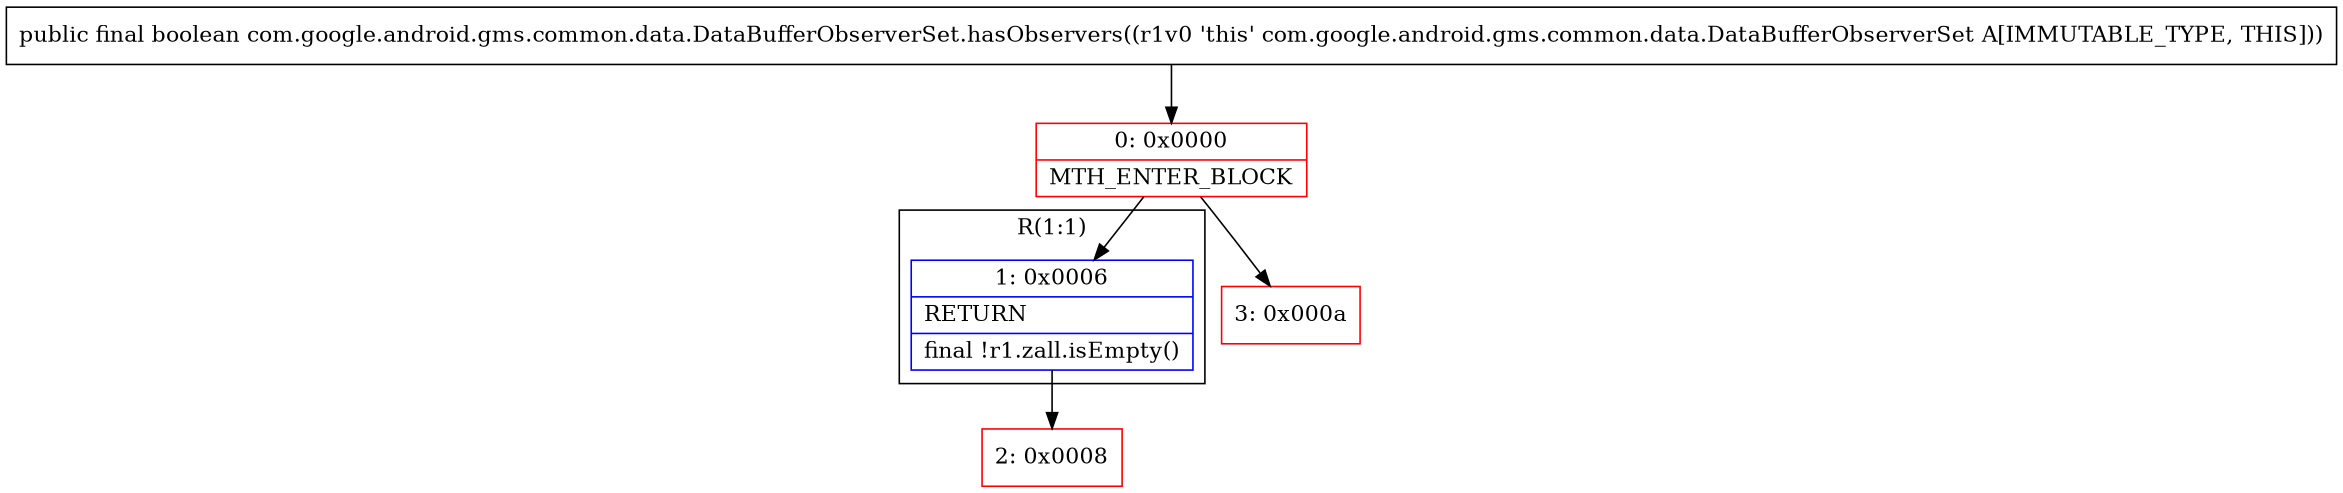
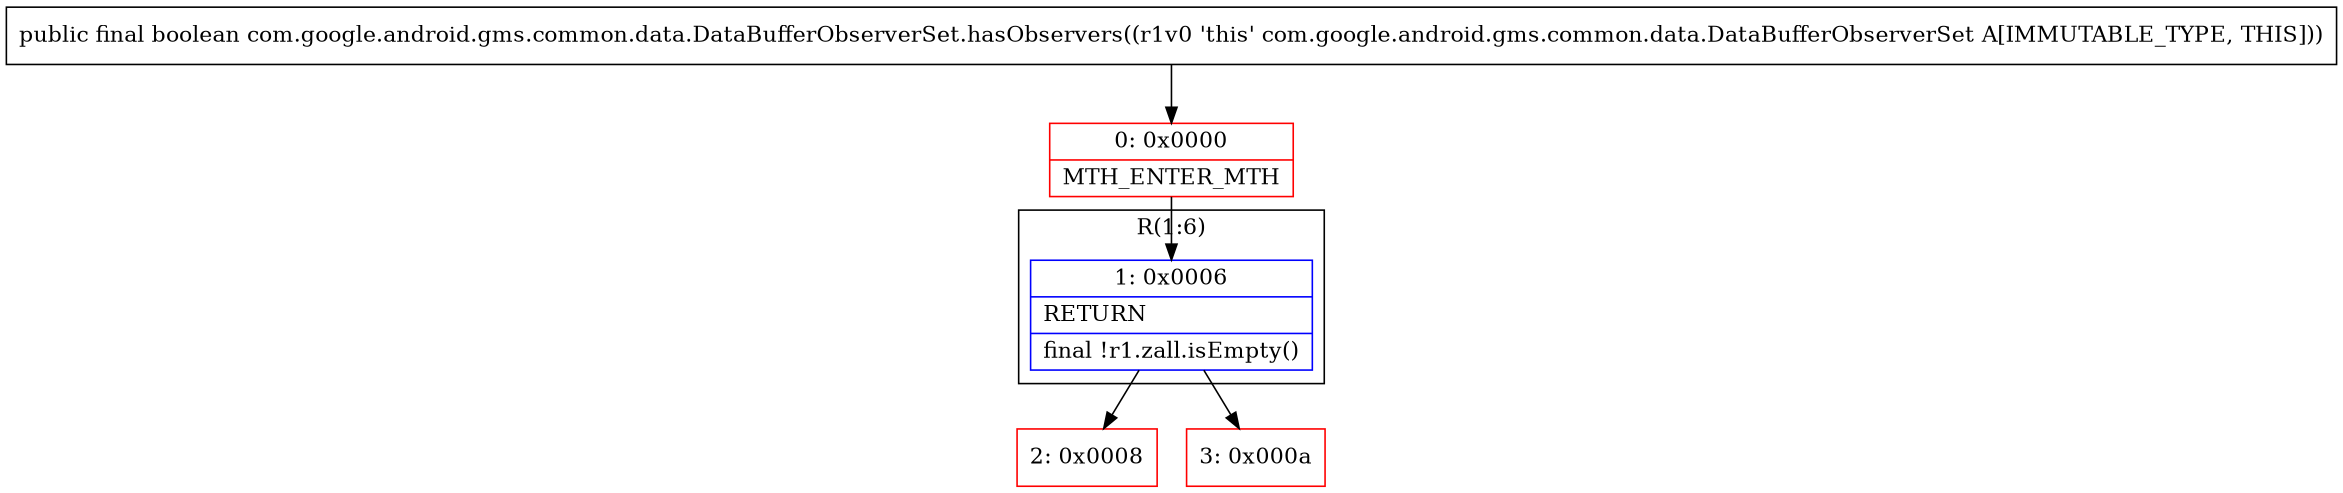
(1171, 177) -> (1171, 177)
(1052, 228) -> (1171, 228)
(1231, 235) -> (1218, 394)
